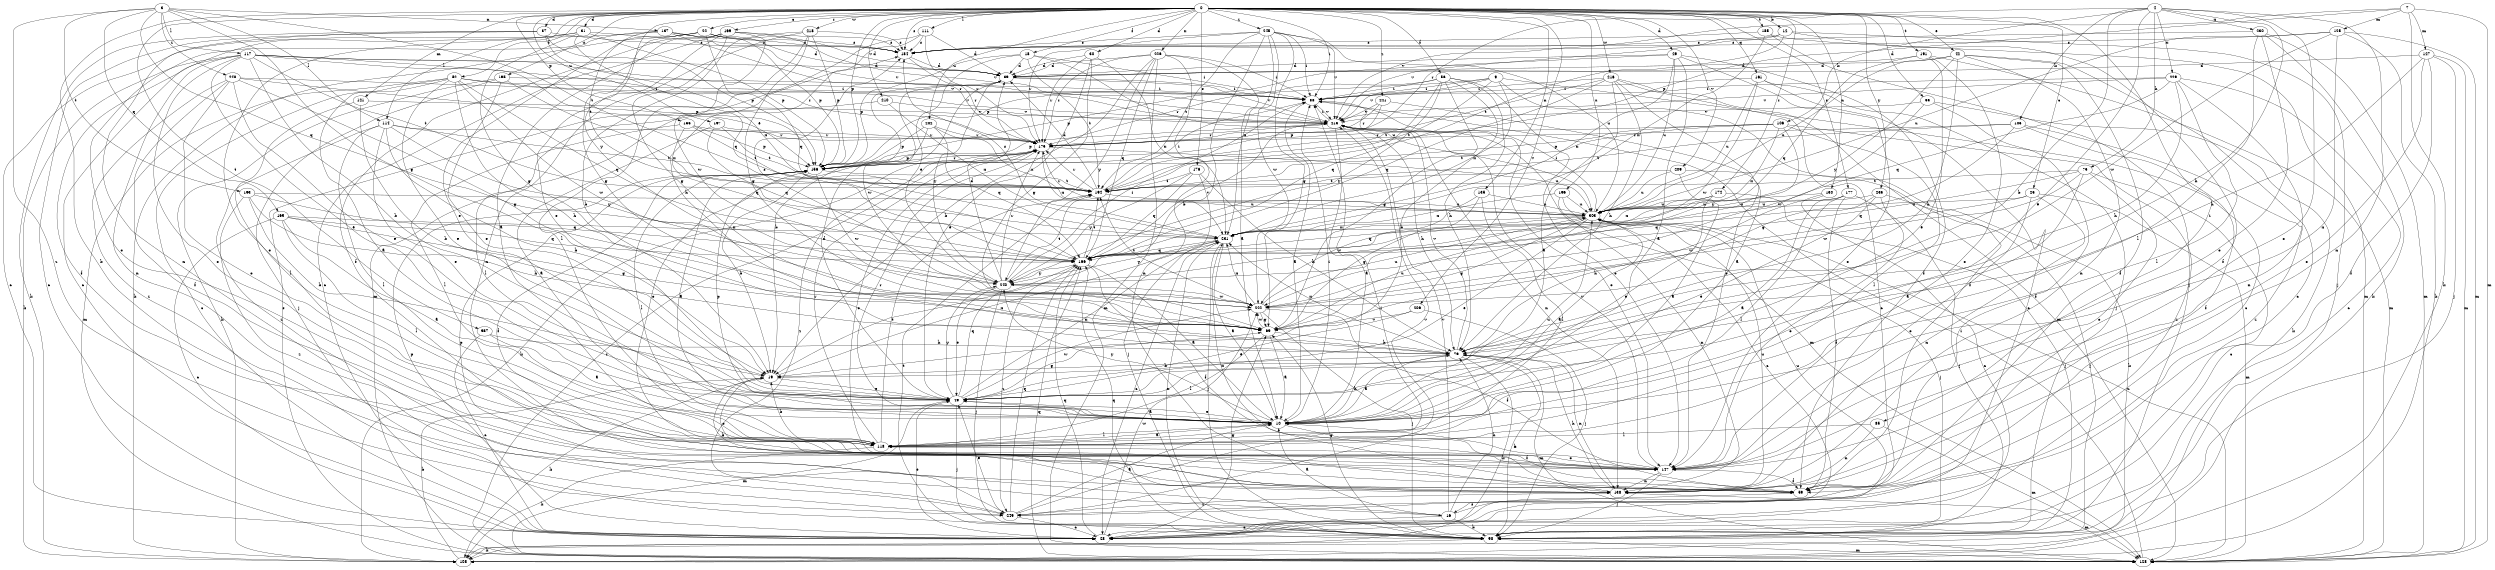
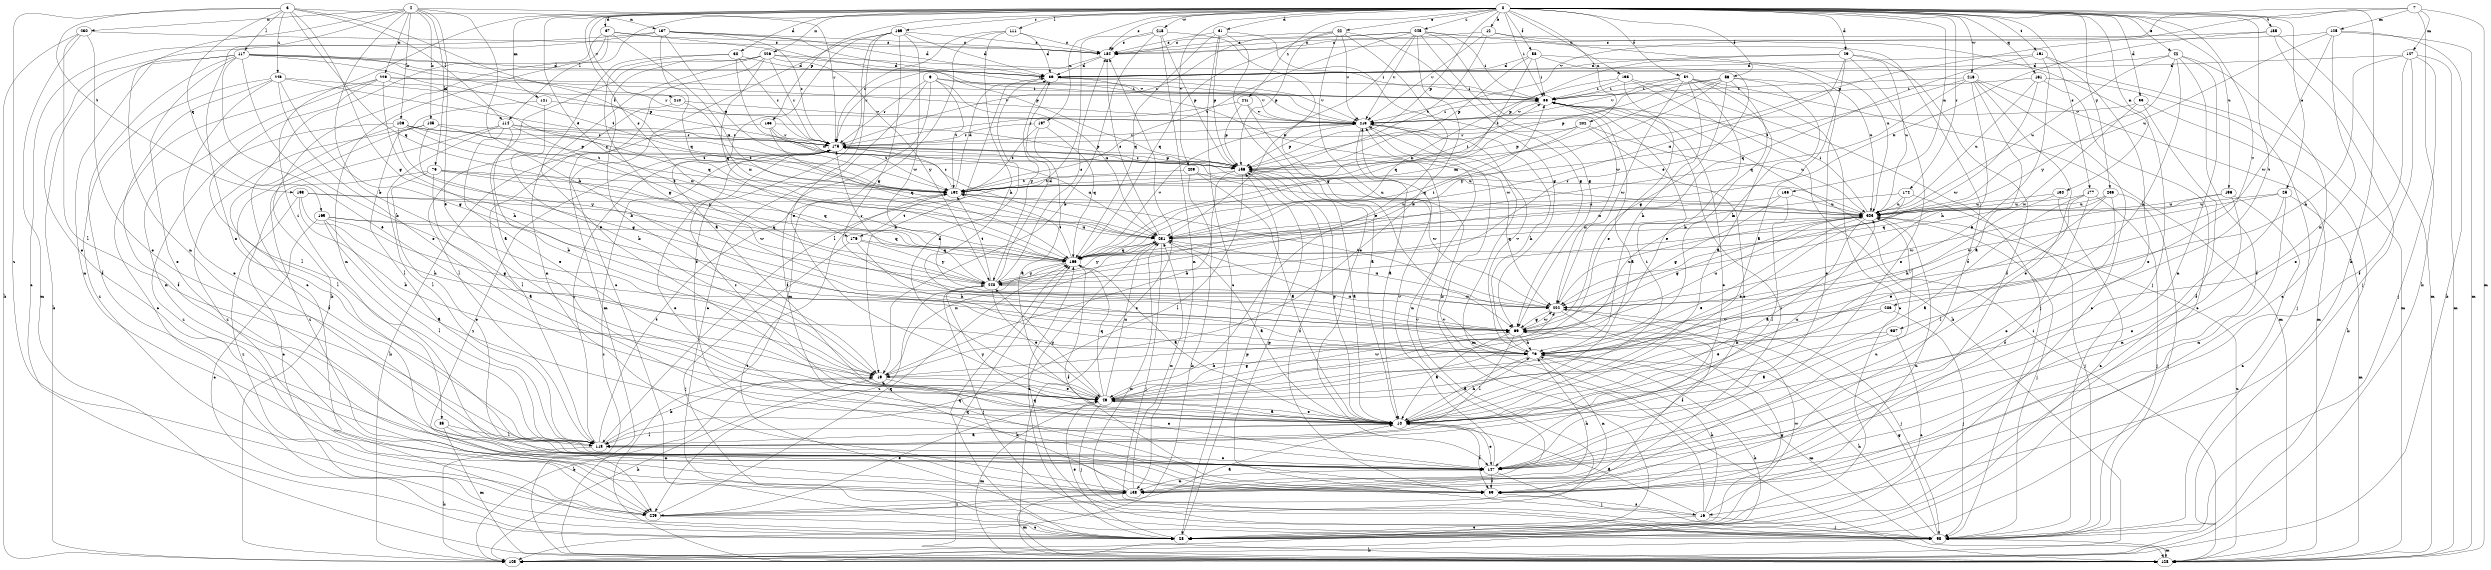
(1027, 54) -> (1534, 54)
(592, 101) -> (615, 101)
(1333, 170) -> (1456, 170)
(1150, 184) -> (901, 213)
none -> (821, 207)
(1474, 528) -> (1835, 528)
